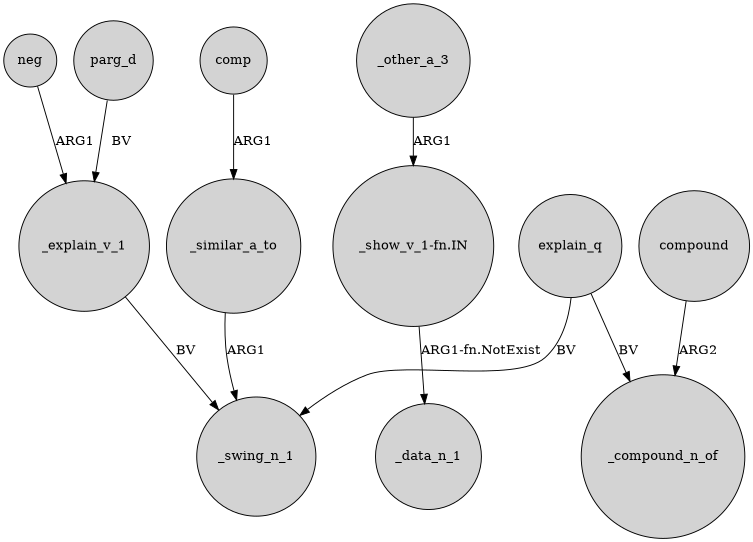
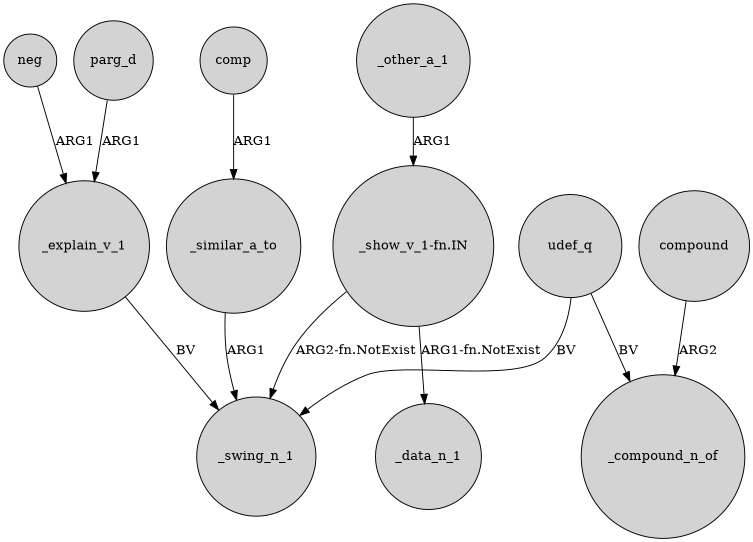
(413, 61) -> (413, 61)
(122, 141) -> (122, 141)
(570, 246) -> (570, 246)
none -> (303, 335)
